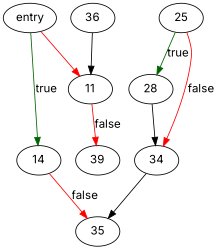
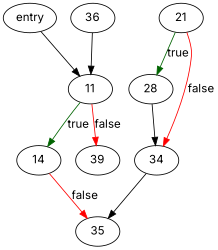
(181, 18) -> (181, 18)
(58, 51) -> (58, 51)
(34, 85) -> (66, 121)
